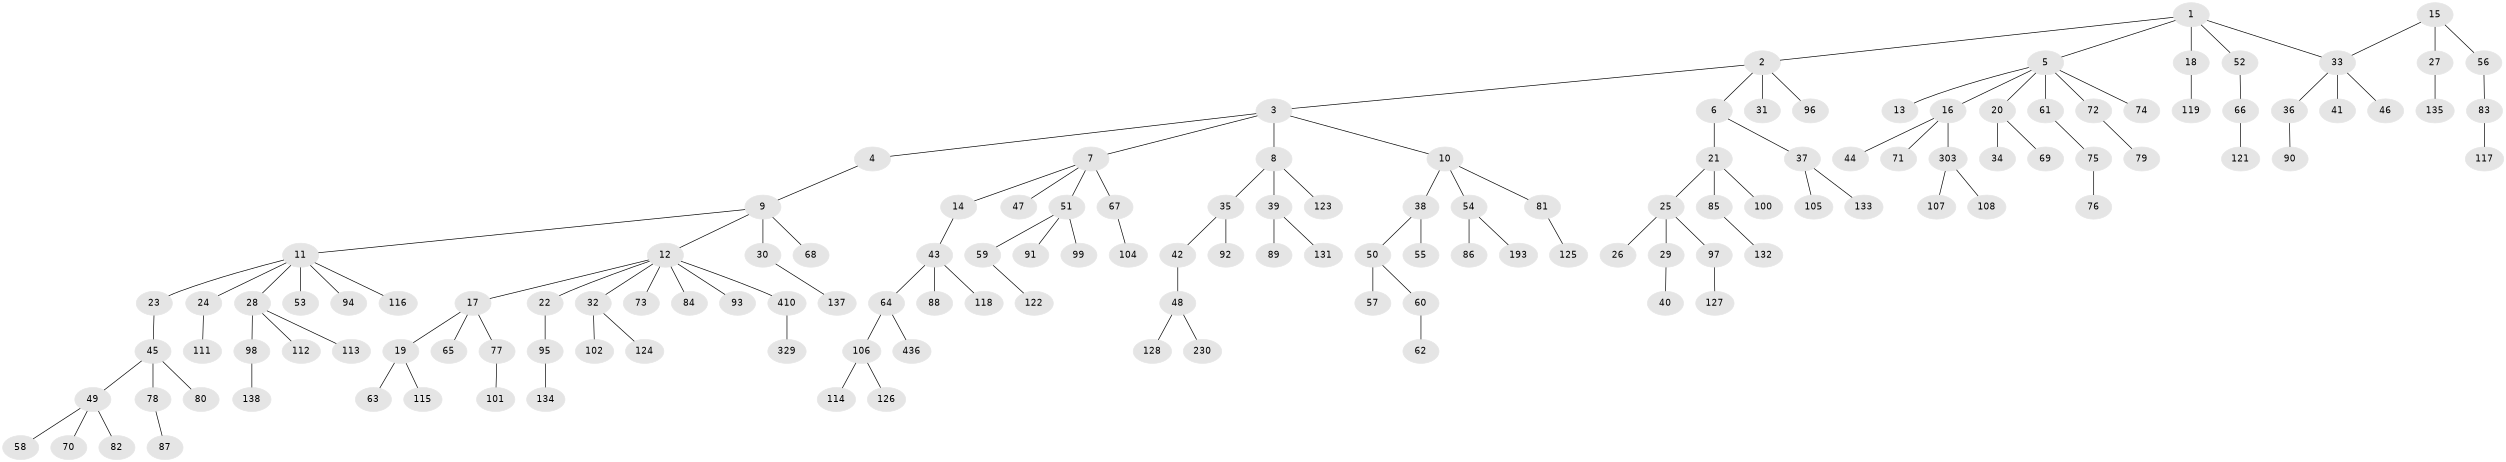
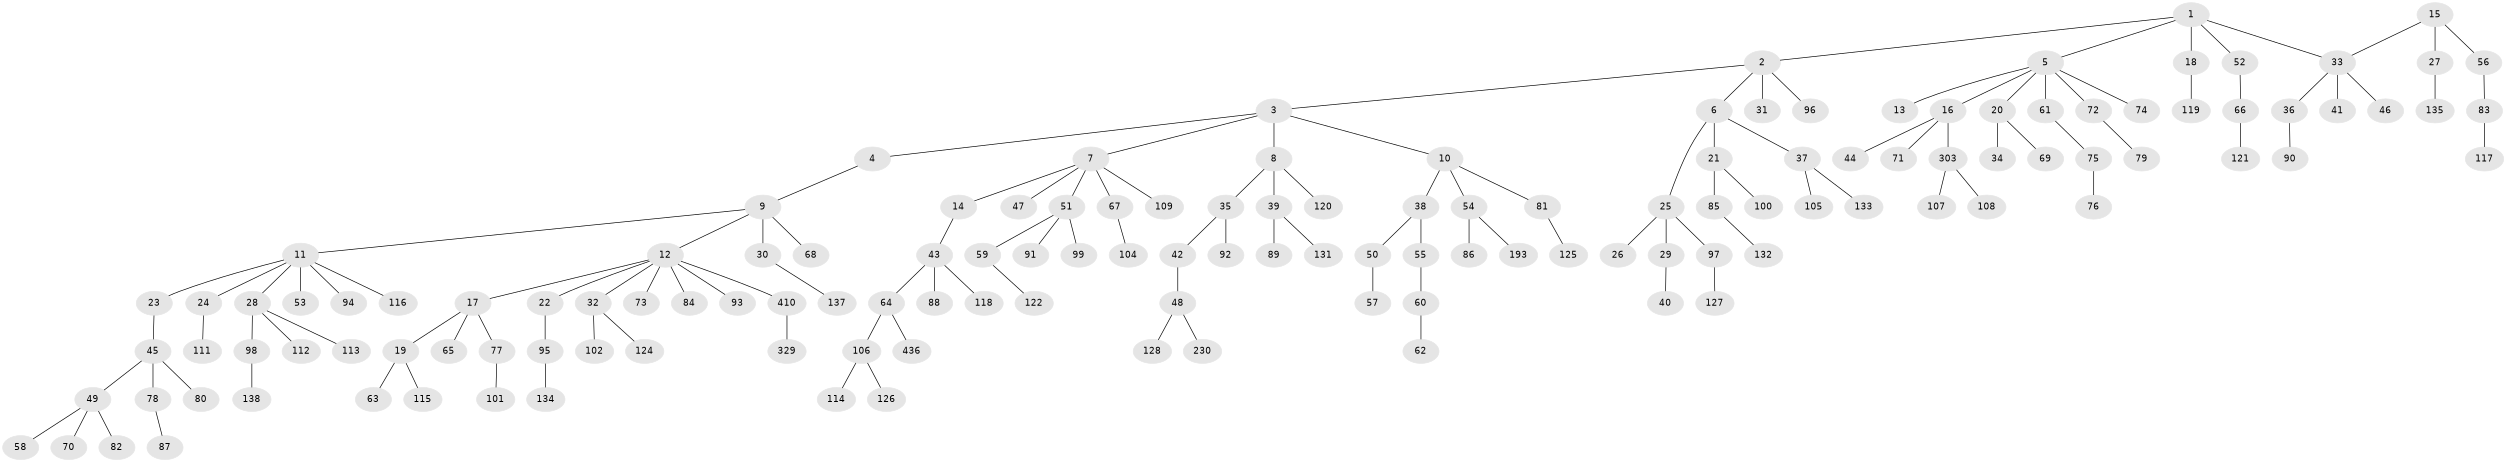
(1690, 183) -> (1685, 157)
none -> (1164, 207)
(1323, 207) -> (1323, 207)
(1397, 279) -> (1421, 279)
